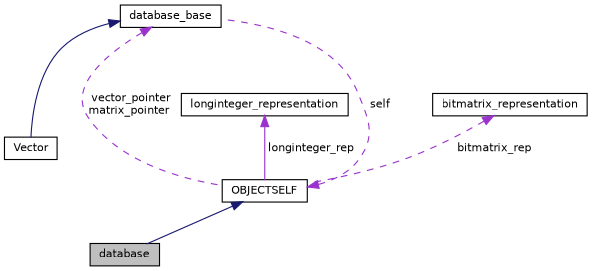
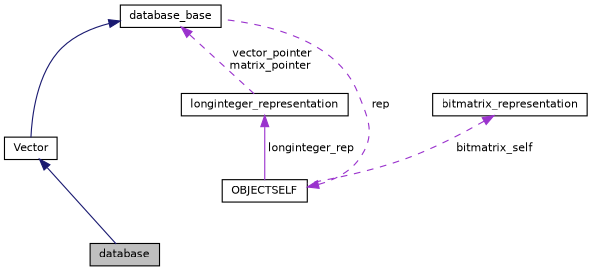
(379, 105) -> (379, 105)
(102, 133) -> (222, 64)
(493, 148) -> (493, 148)
(190, 225) -> (82, 206)
